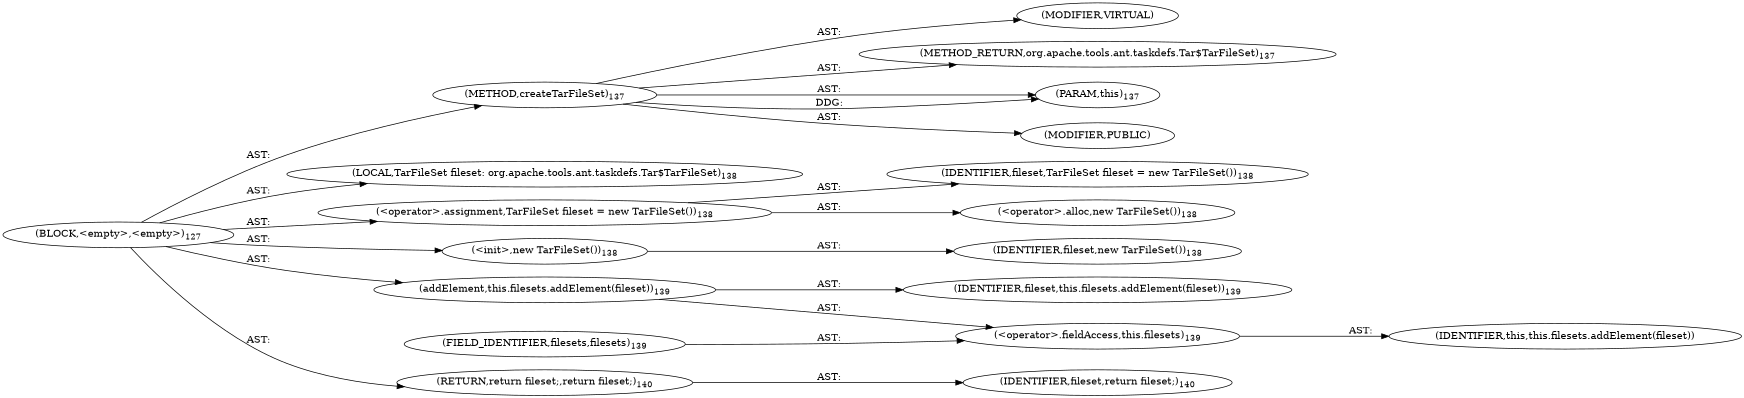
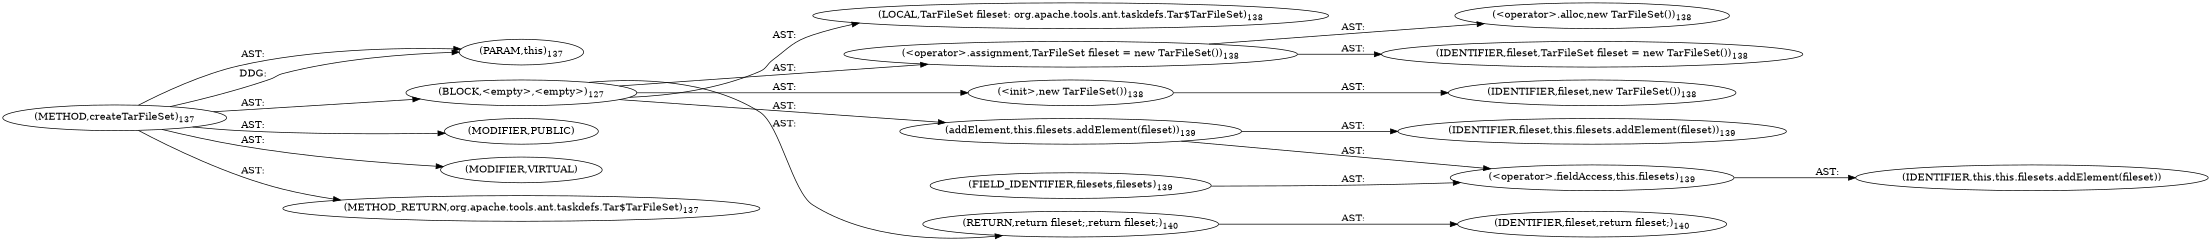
(303, 150) -> (313, 106)
